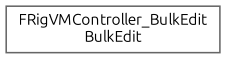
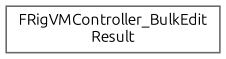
(113, 29) -> (113, 29)
